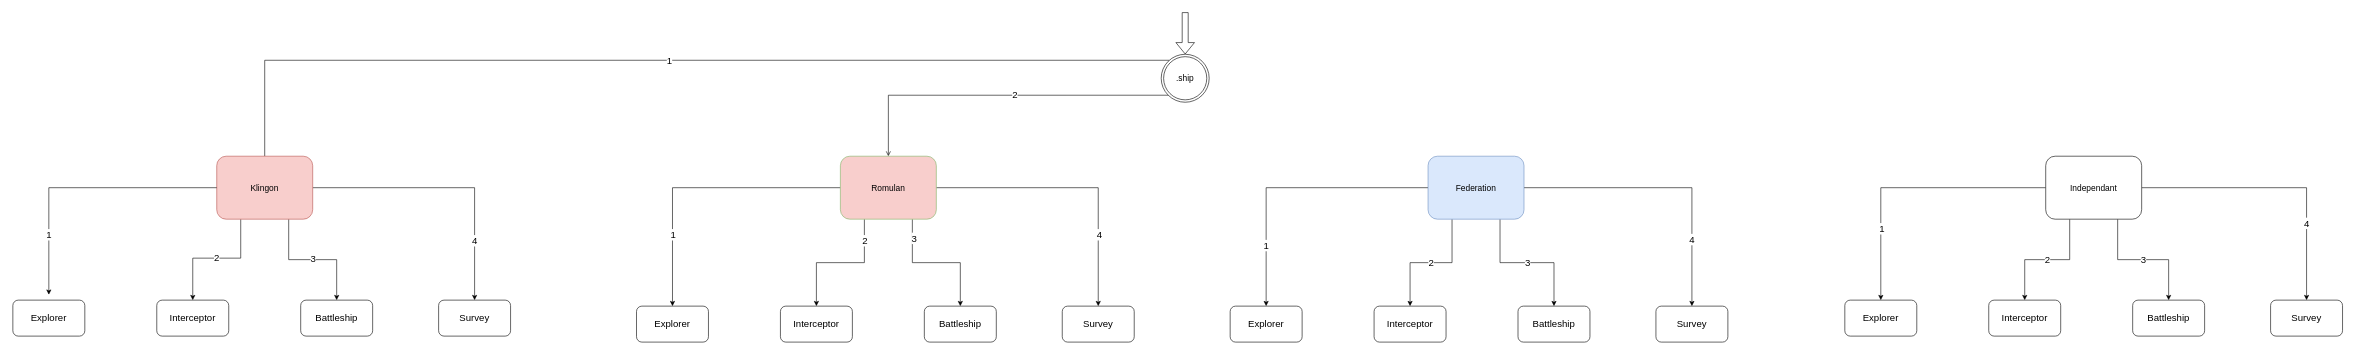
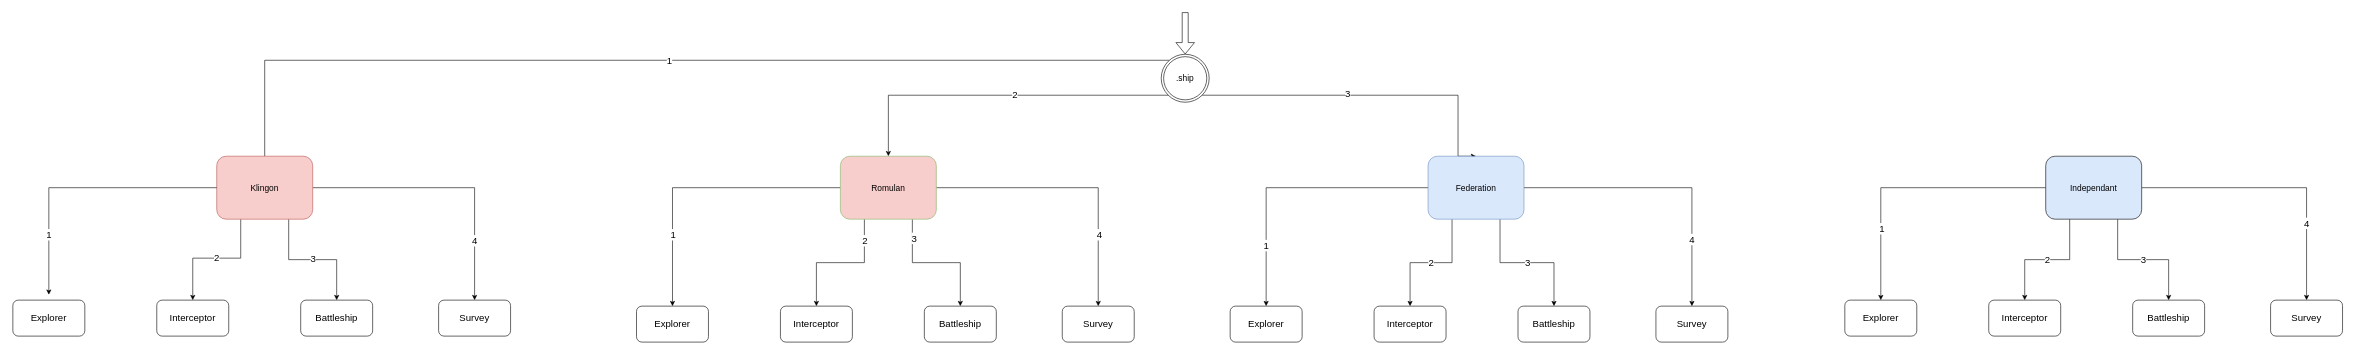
none -> (1440, 95)
(888, 152) -> (888, 150)
(2094, 188) -> (2094, 188)
